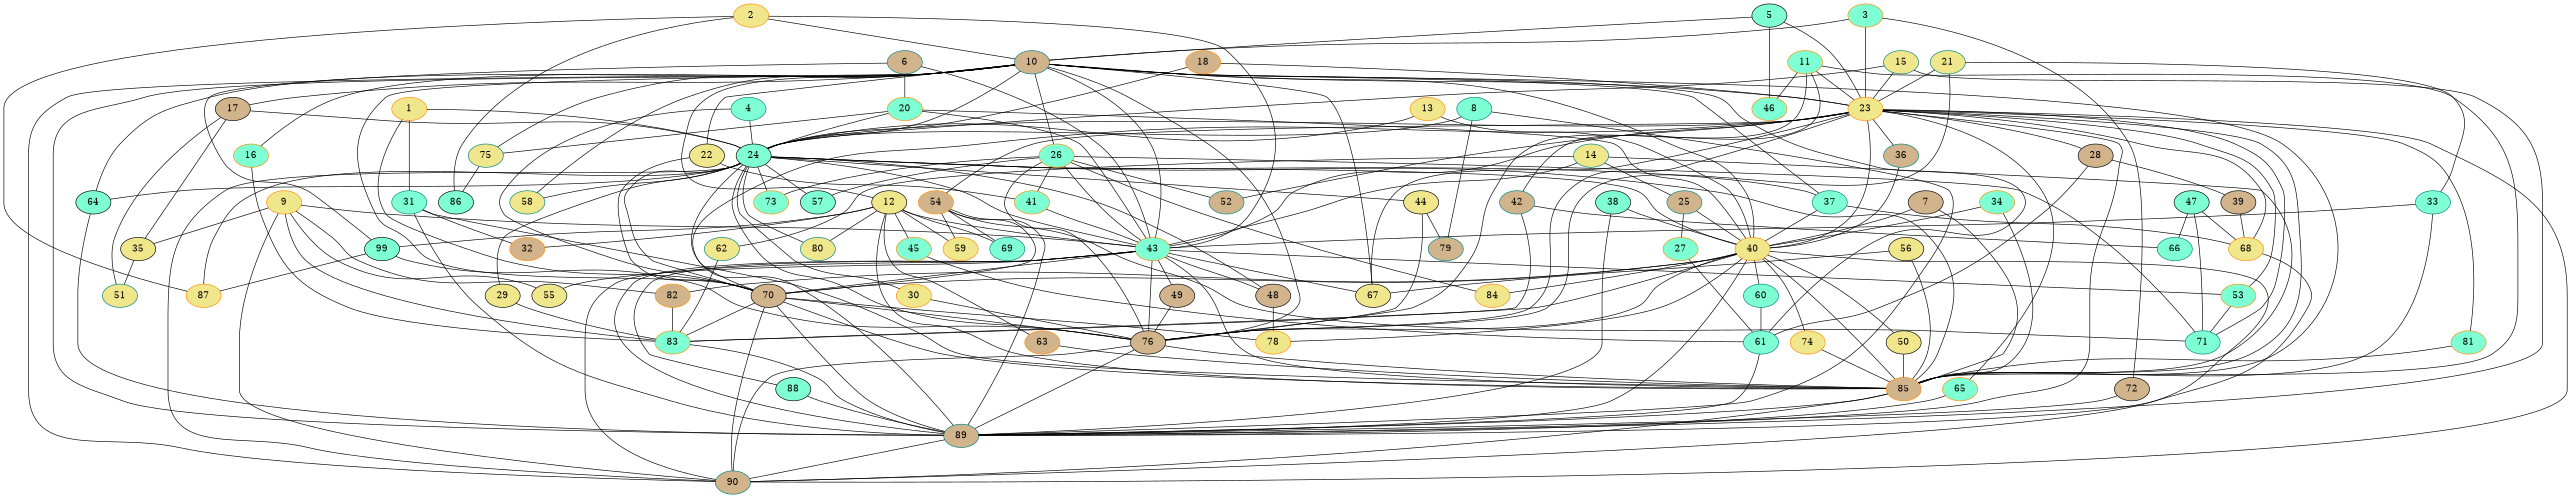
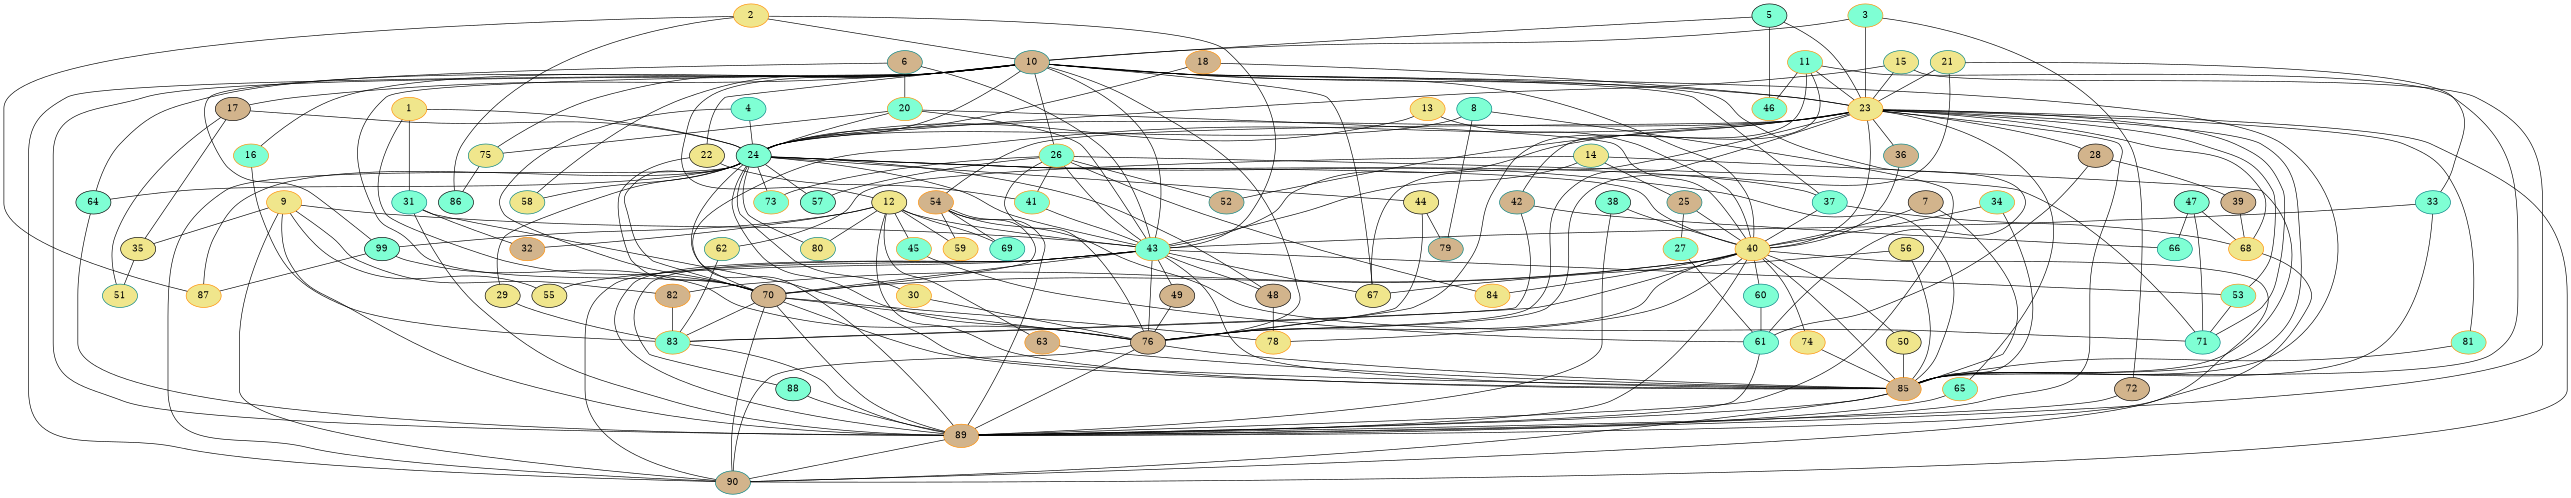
(451, 311) -> (576, 397)
(961, 436) -> (961, 436)
